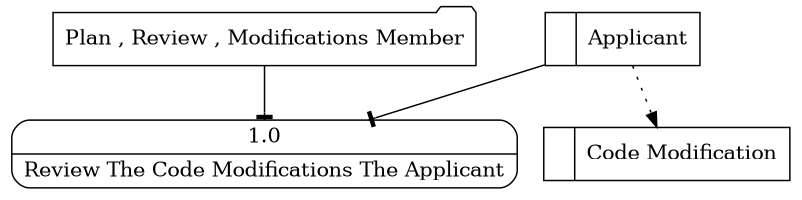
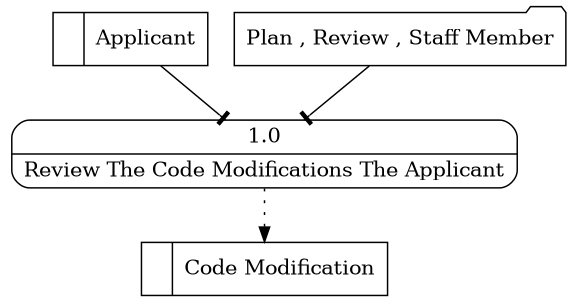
(265, 39) -> (400, 39)
(642, 90) -> (265, 208)
